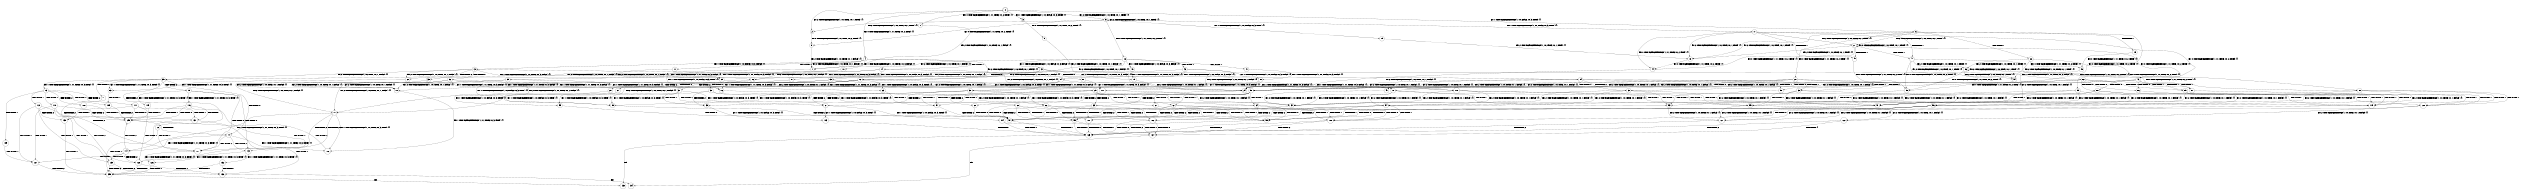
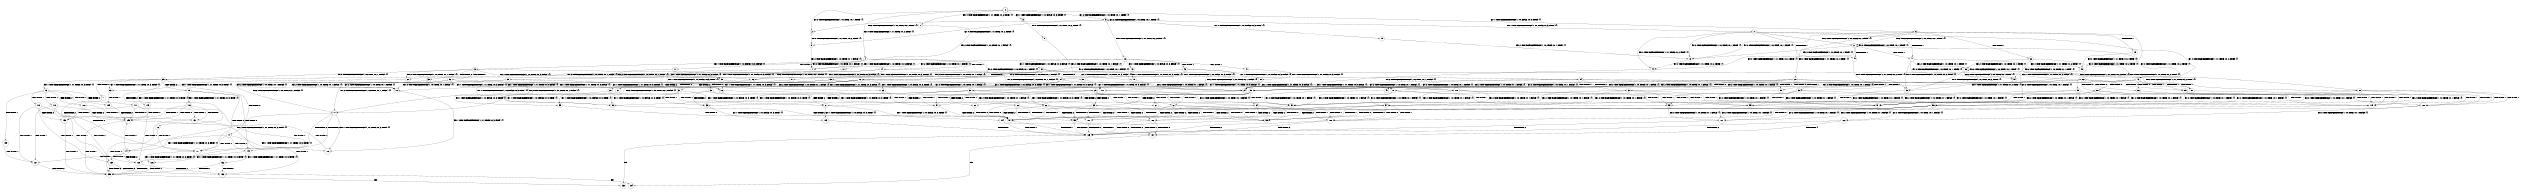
(176, 132) -> (85, 139)
